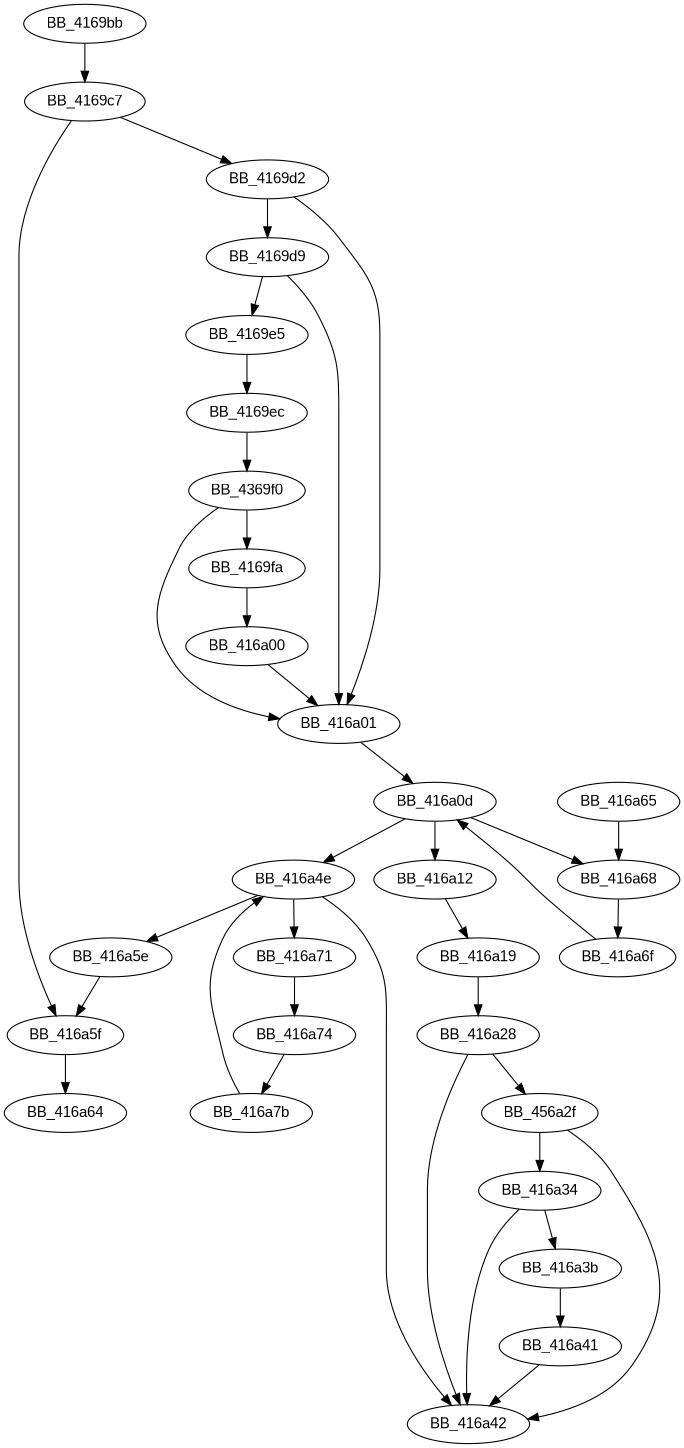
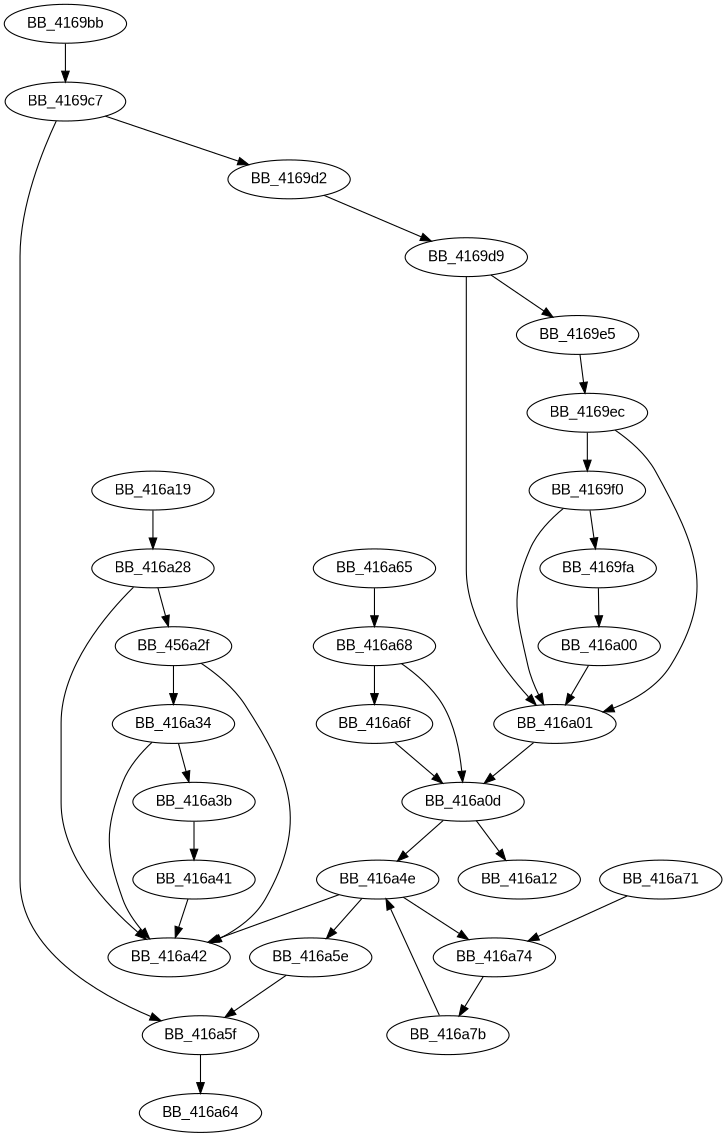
(380, 432) -> (696, 574)
(247, 491) -> (587, 491)
(522, 839) -> (445, 710)
(294, 913) -> (431, 915)
(454, 914) -> none
